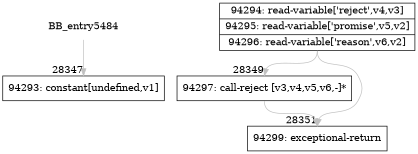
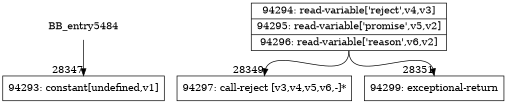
(84, 54) -> (84, 54)
(294, 63) -> (310, 64)
(362, 85) -> (388, 64)
(287, 114) -> none
